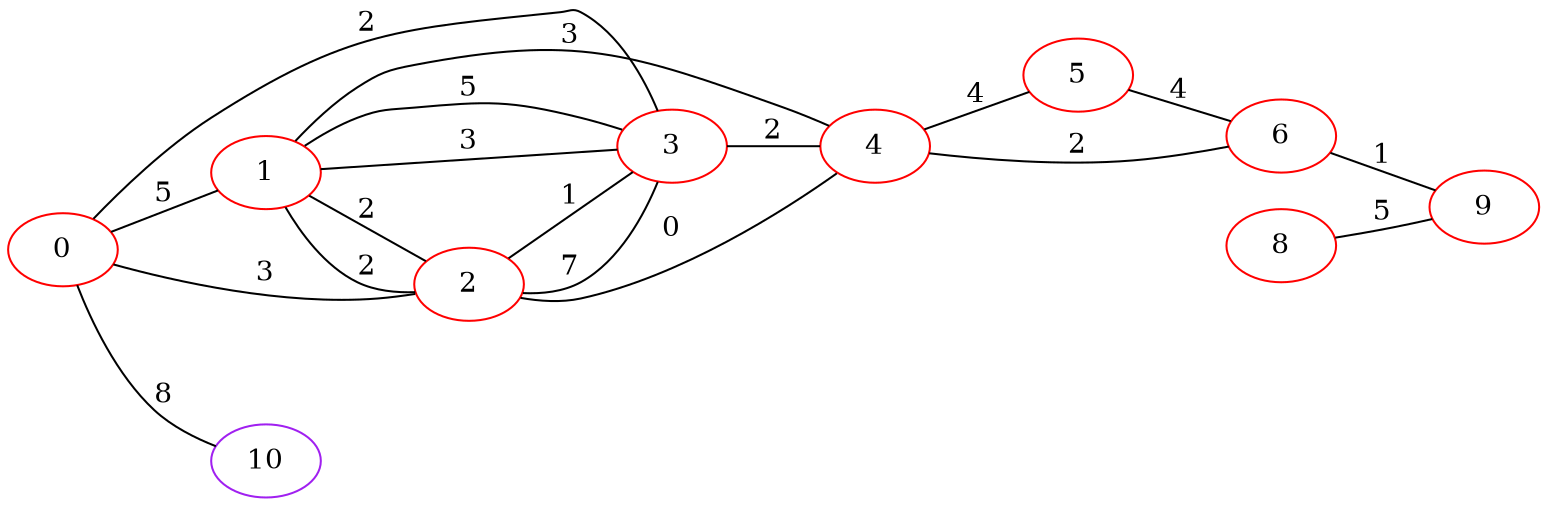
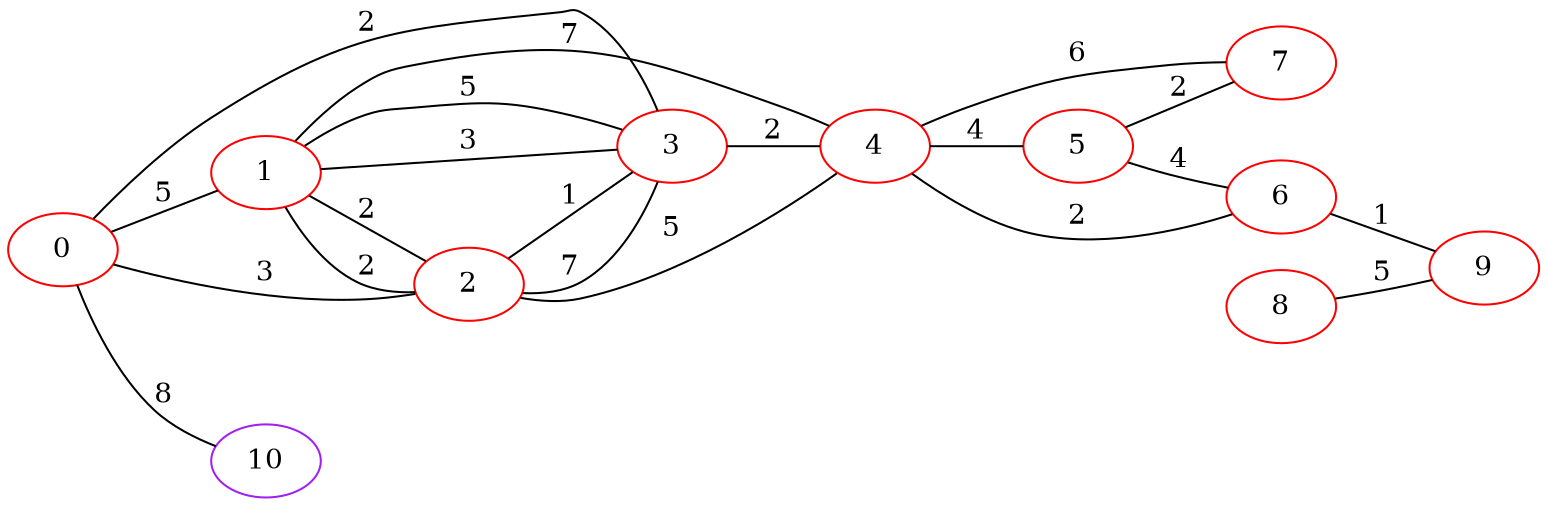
(571, 36) -> (571, 36)
none -> (1281, 63)
(672, 228) -> (672, 228)
